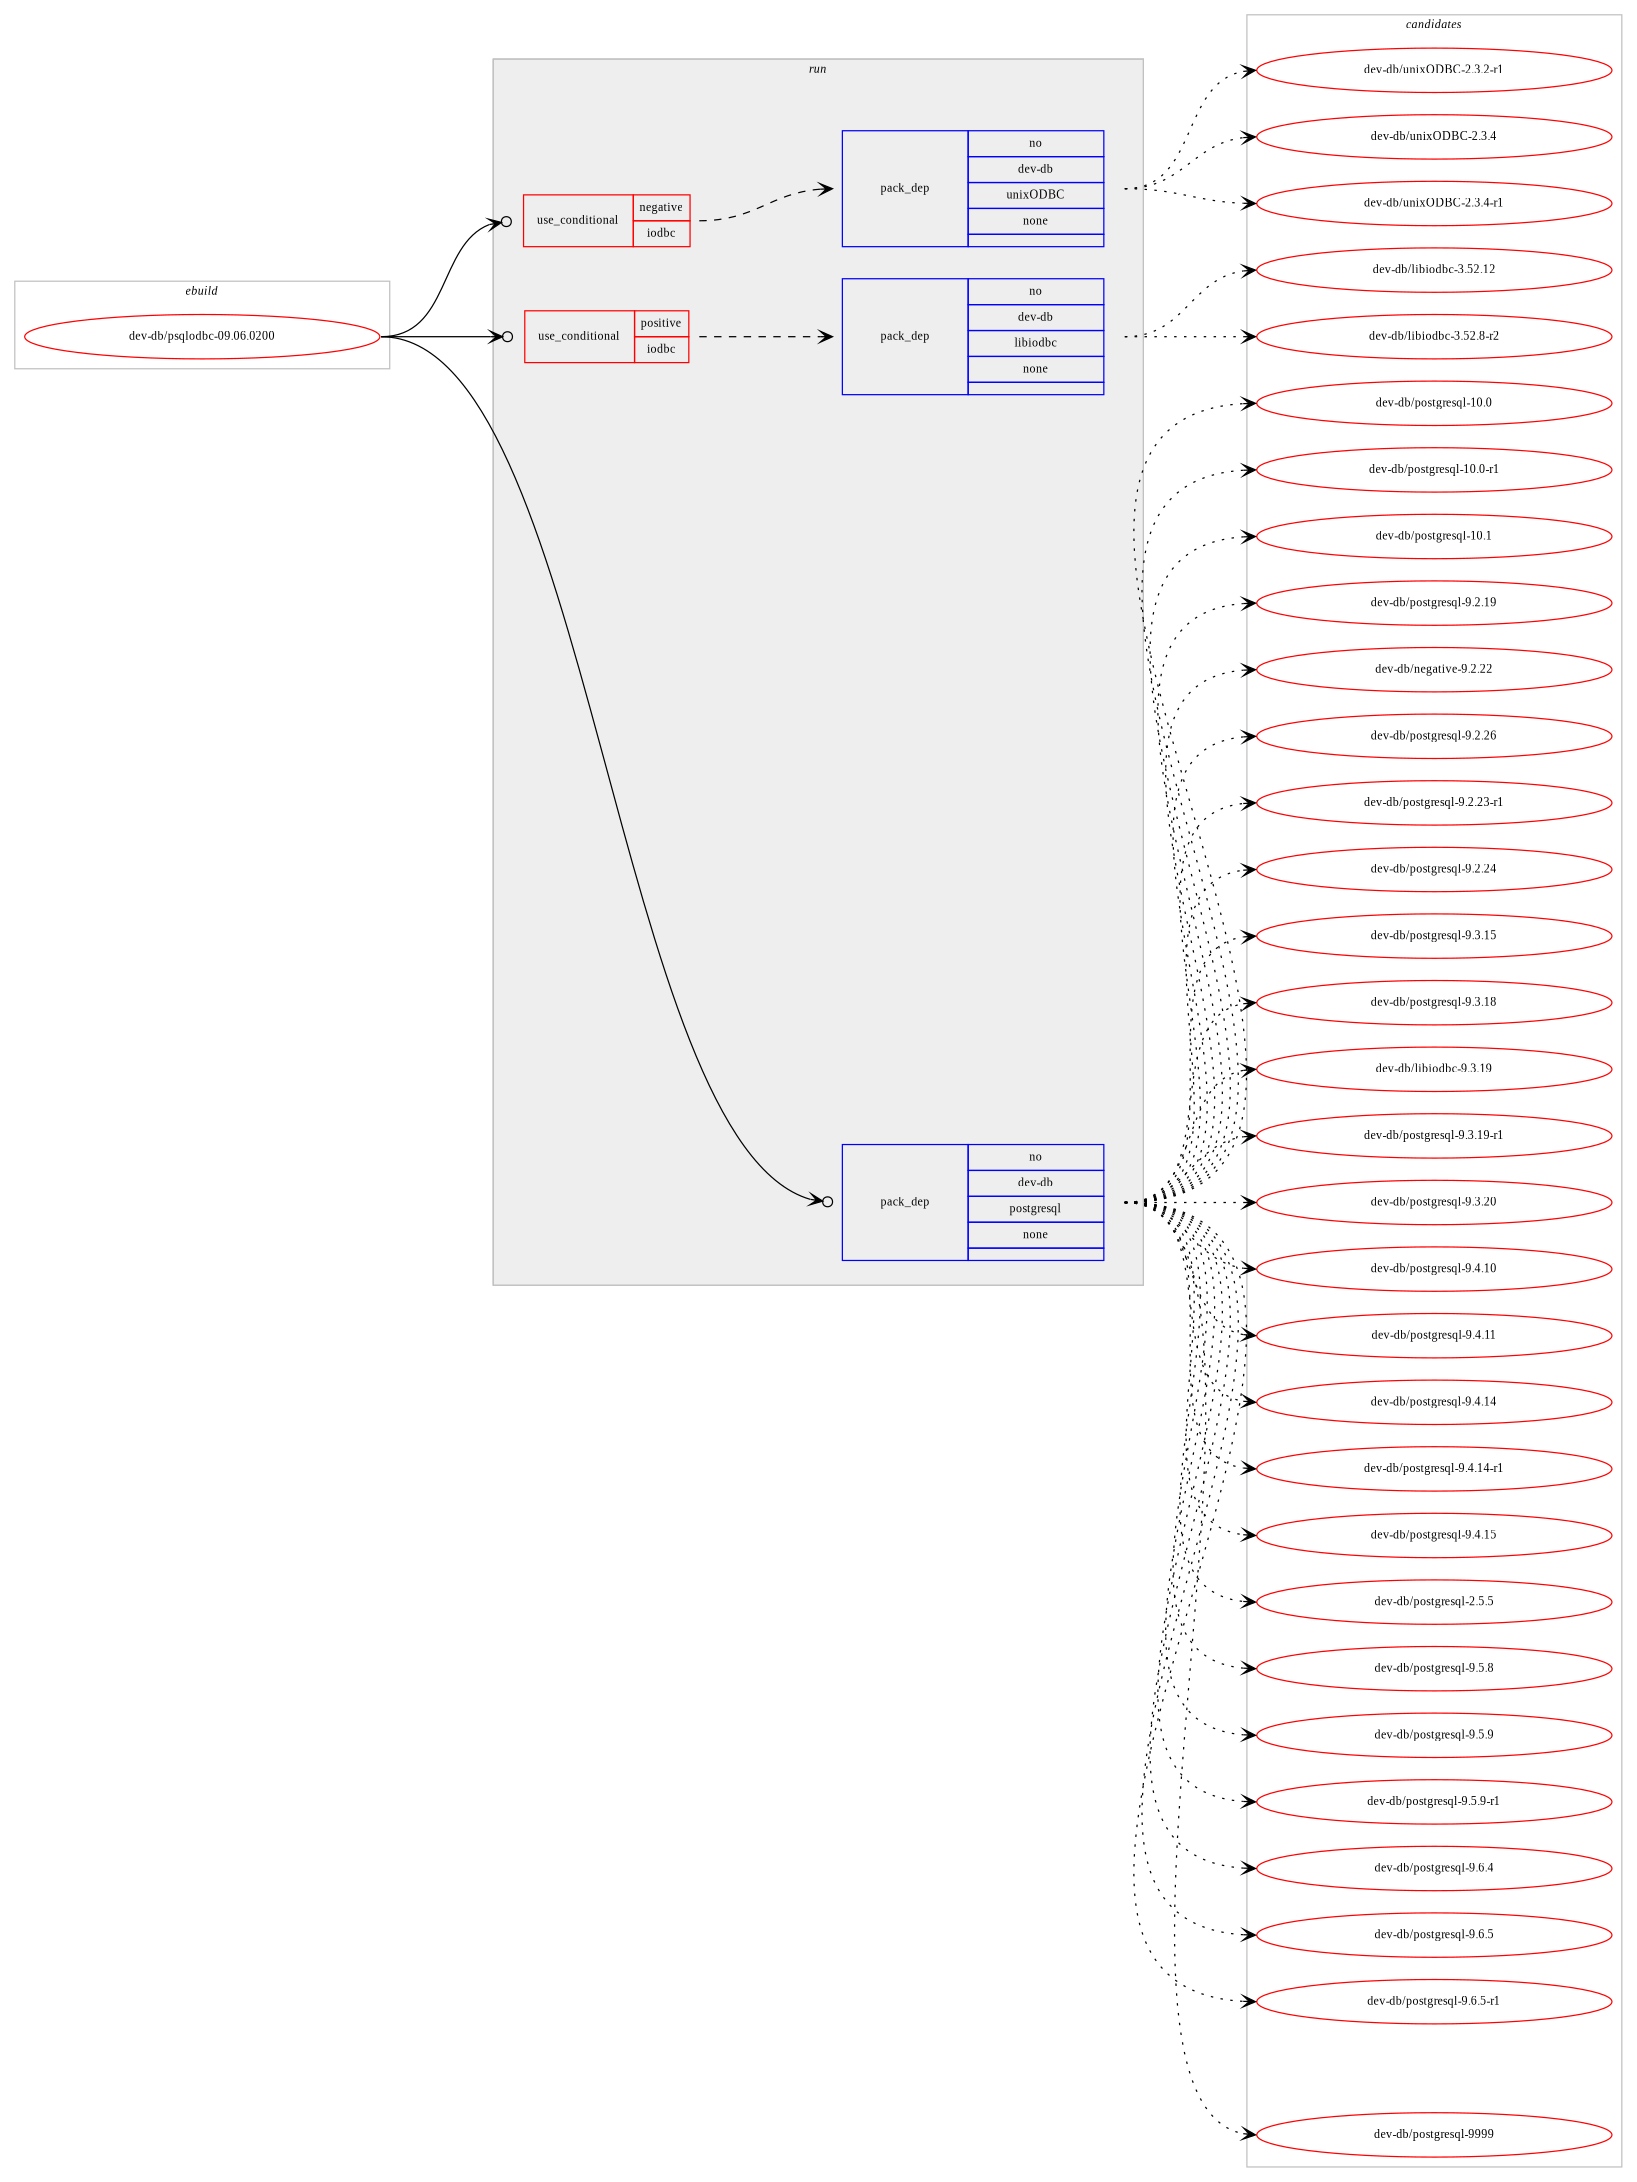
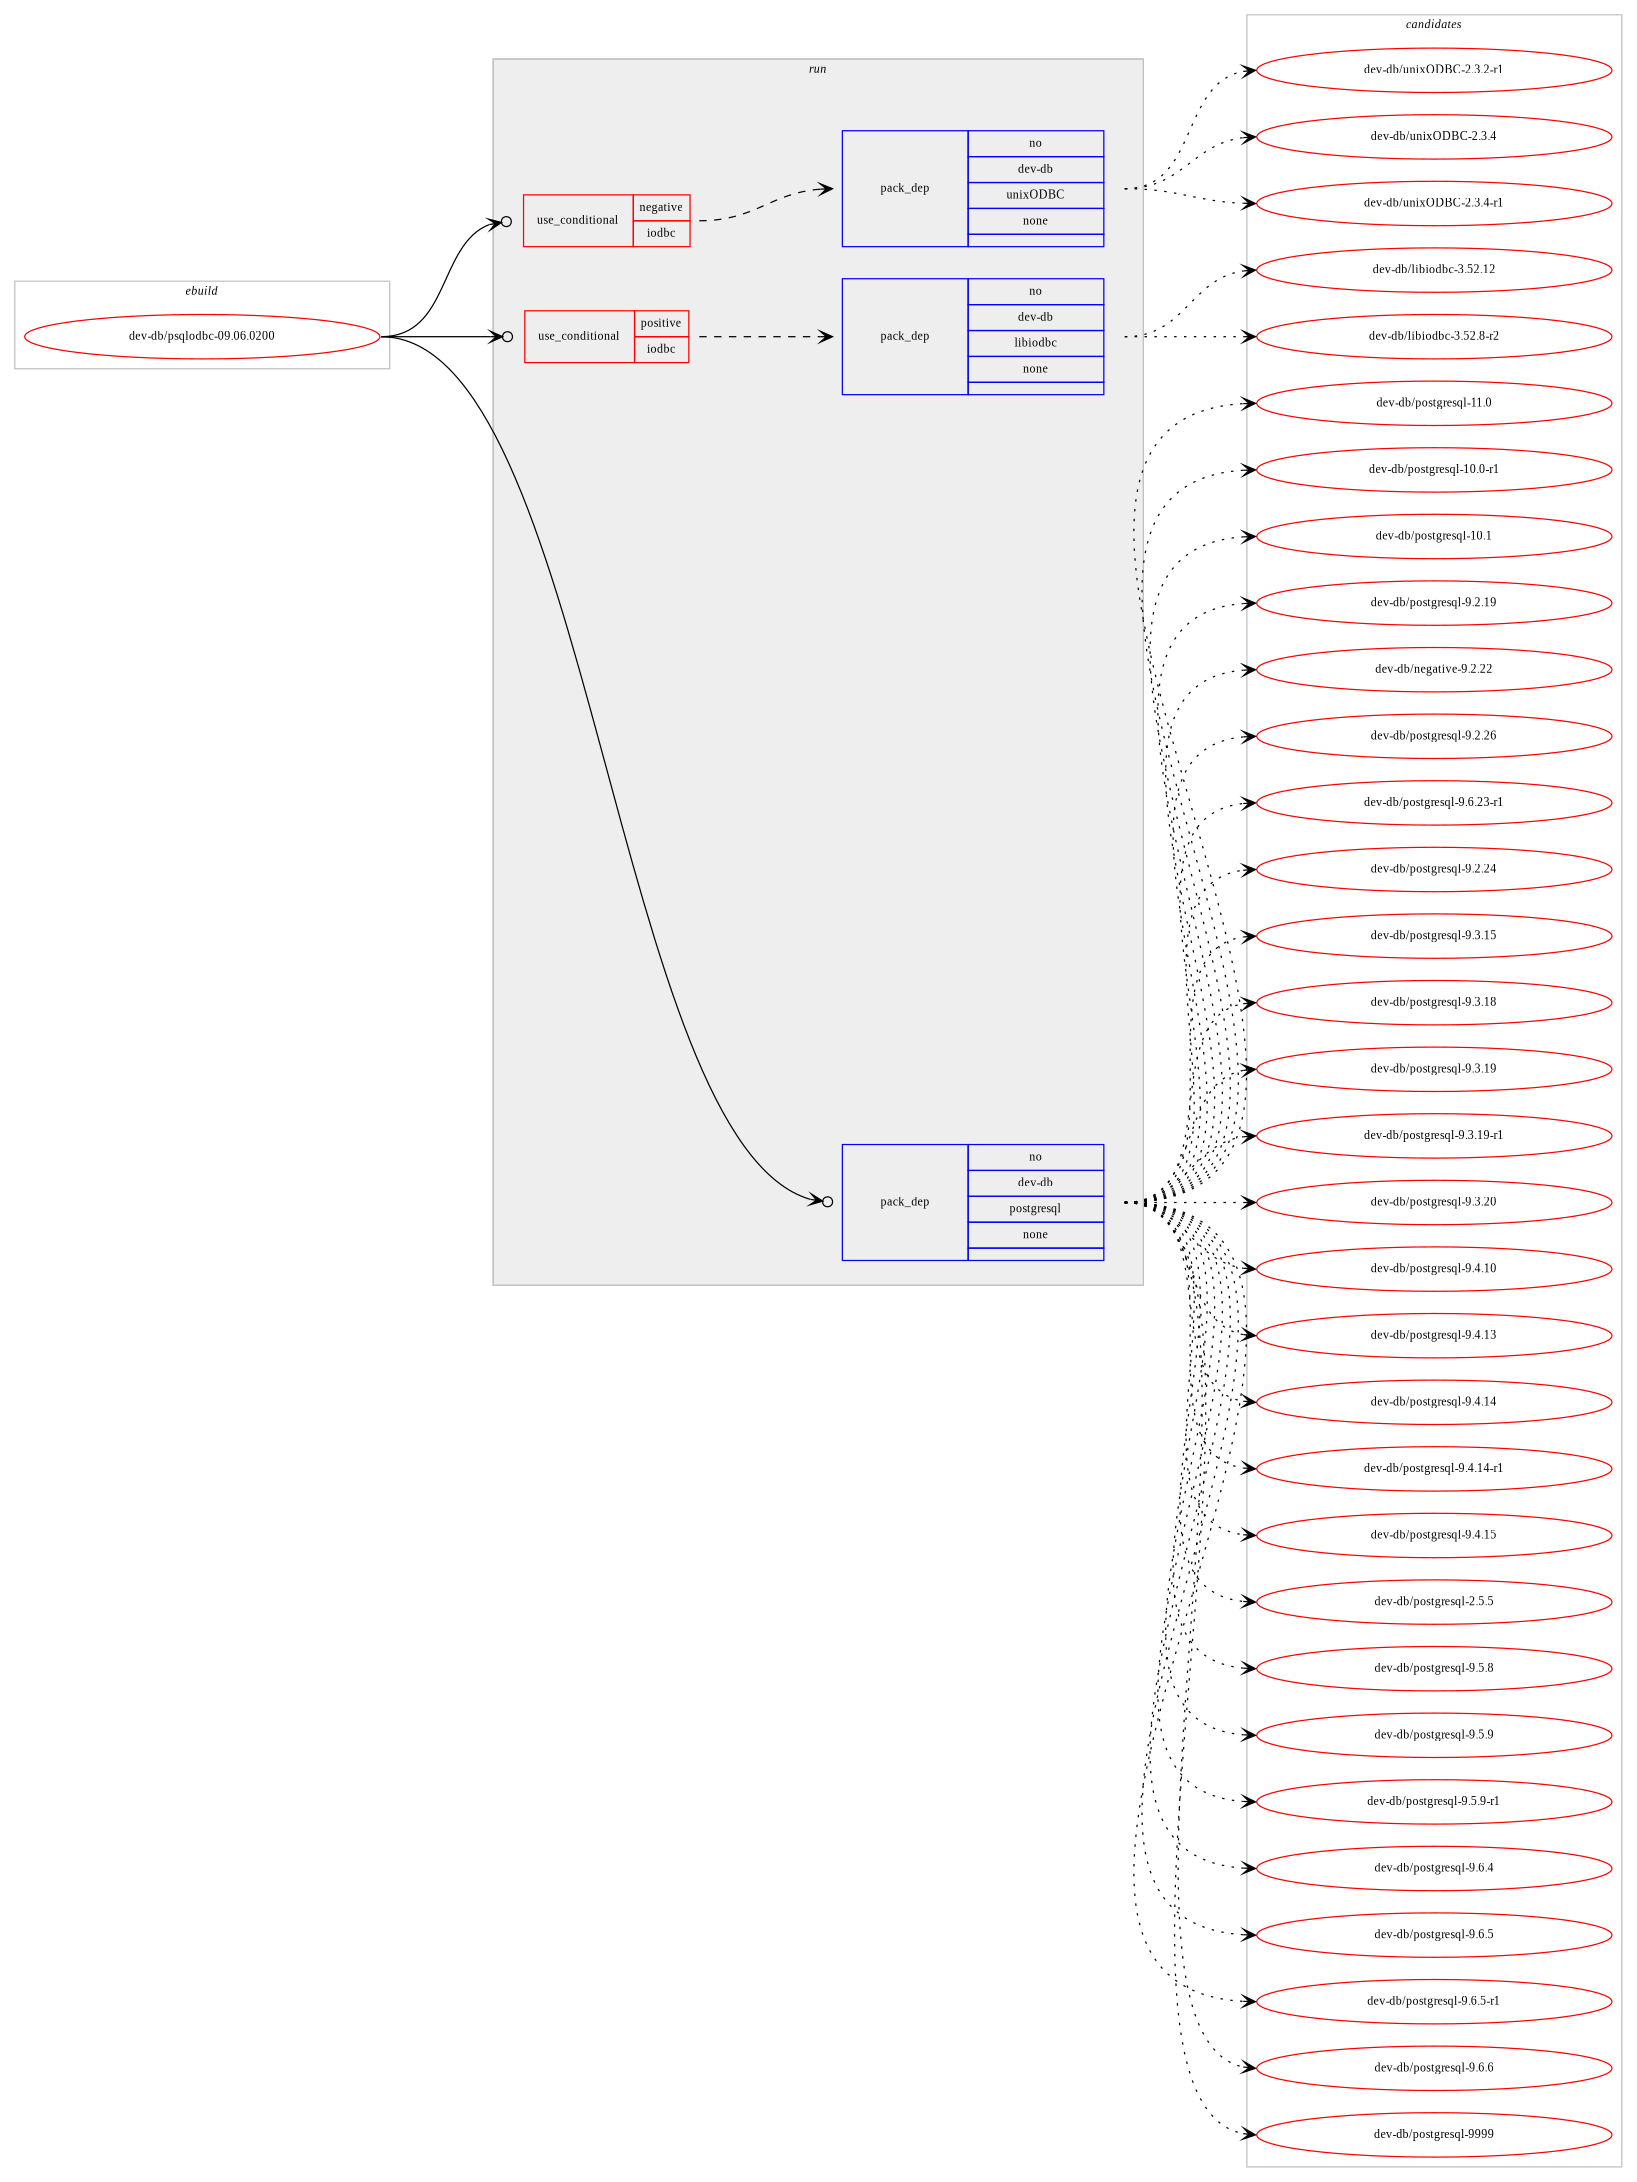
(1434, 403) -> (1434, 403)
(1434, 803) -> (1434, 803)
(1434, 1069) -> (1434, 1069)
(1434, 1336) -> (1434, 1336)
none -> (1434, 2068)
